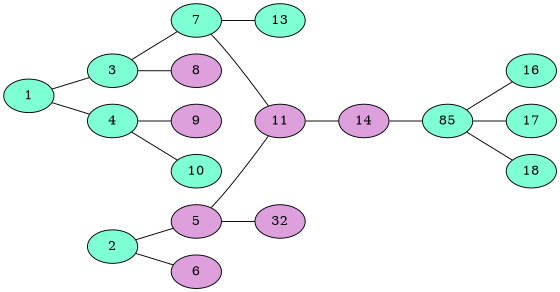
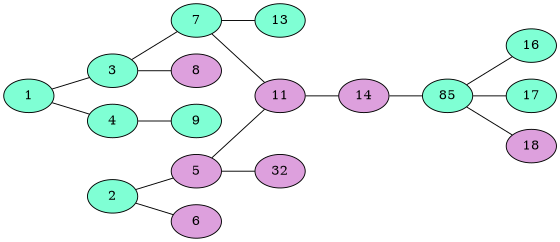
(196, 121) -> (196, 121)
(196, 171) -> none
(531, 171) -> (531, 146)
